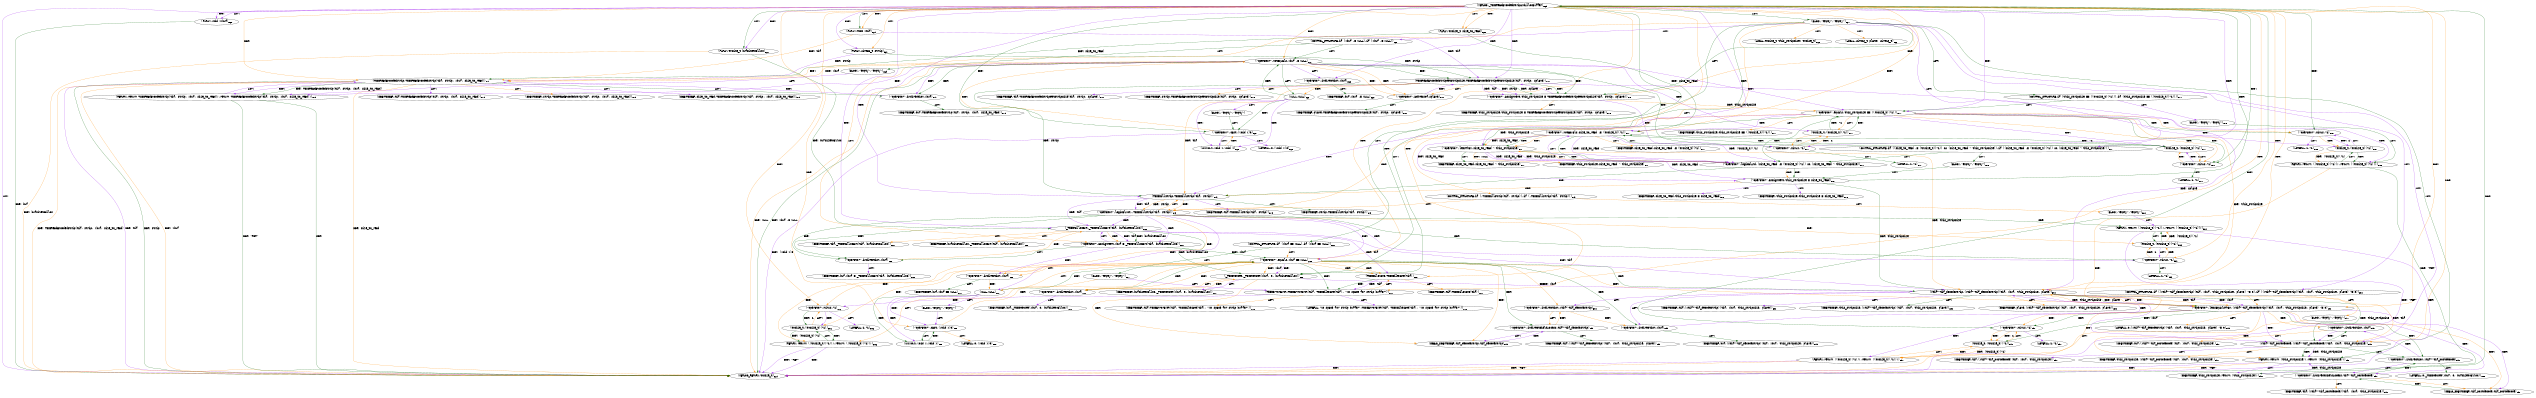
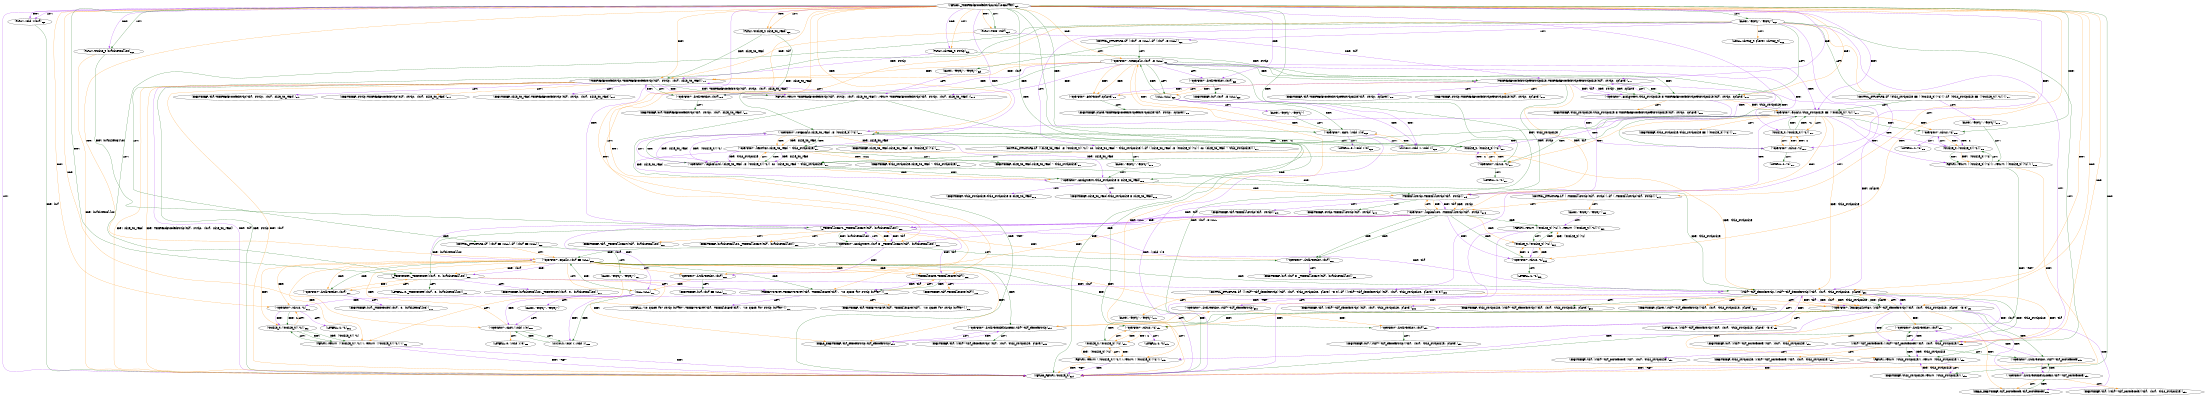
(2228, 15) -> (1091, 137)
(1787, 42) -> none
(1617, 141) -> (875, 141)
(1446, 263) -> none
(2444, 367) -> (430, 284)
